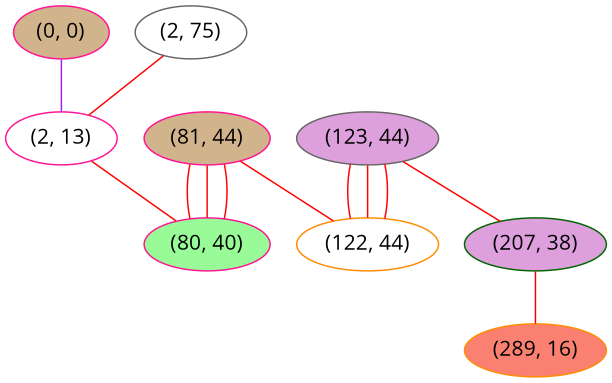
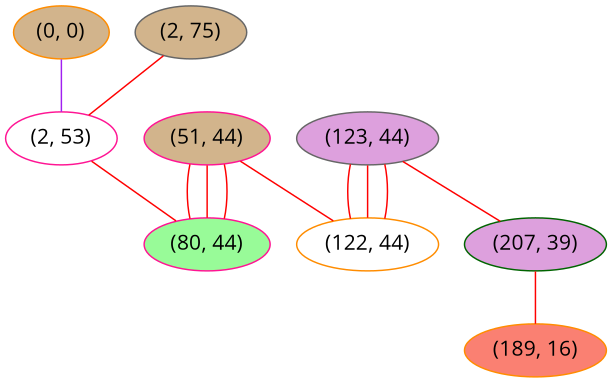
(61, 32) -> (61, 32)
(191, 32) -> (191, 32)
(61, 138) -> (61, 138)
(207, 138) -> (207, 138)
(207, 244) -> (207, 244)
(535, 244) -> (535, 244)
(535, 350) -> (535, 350)
